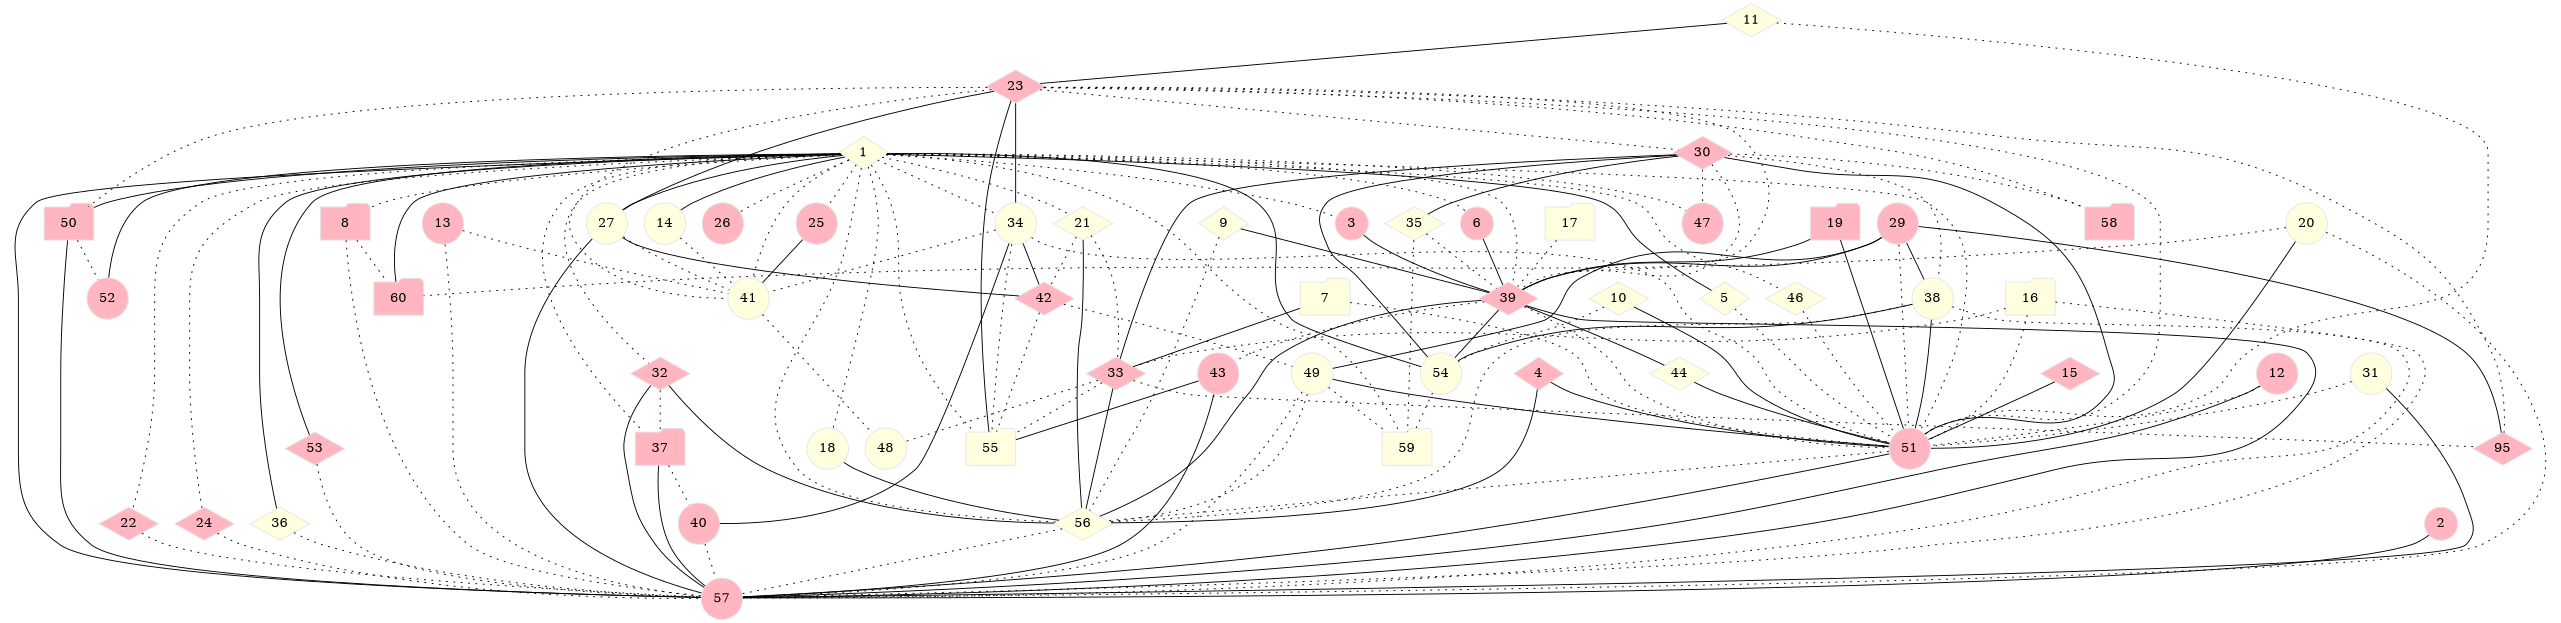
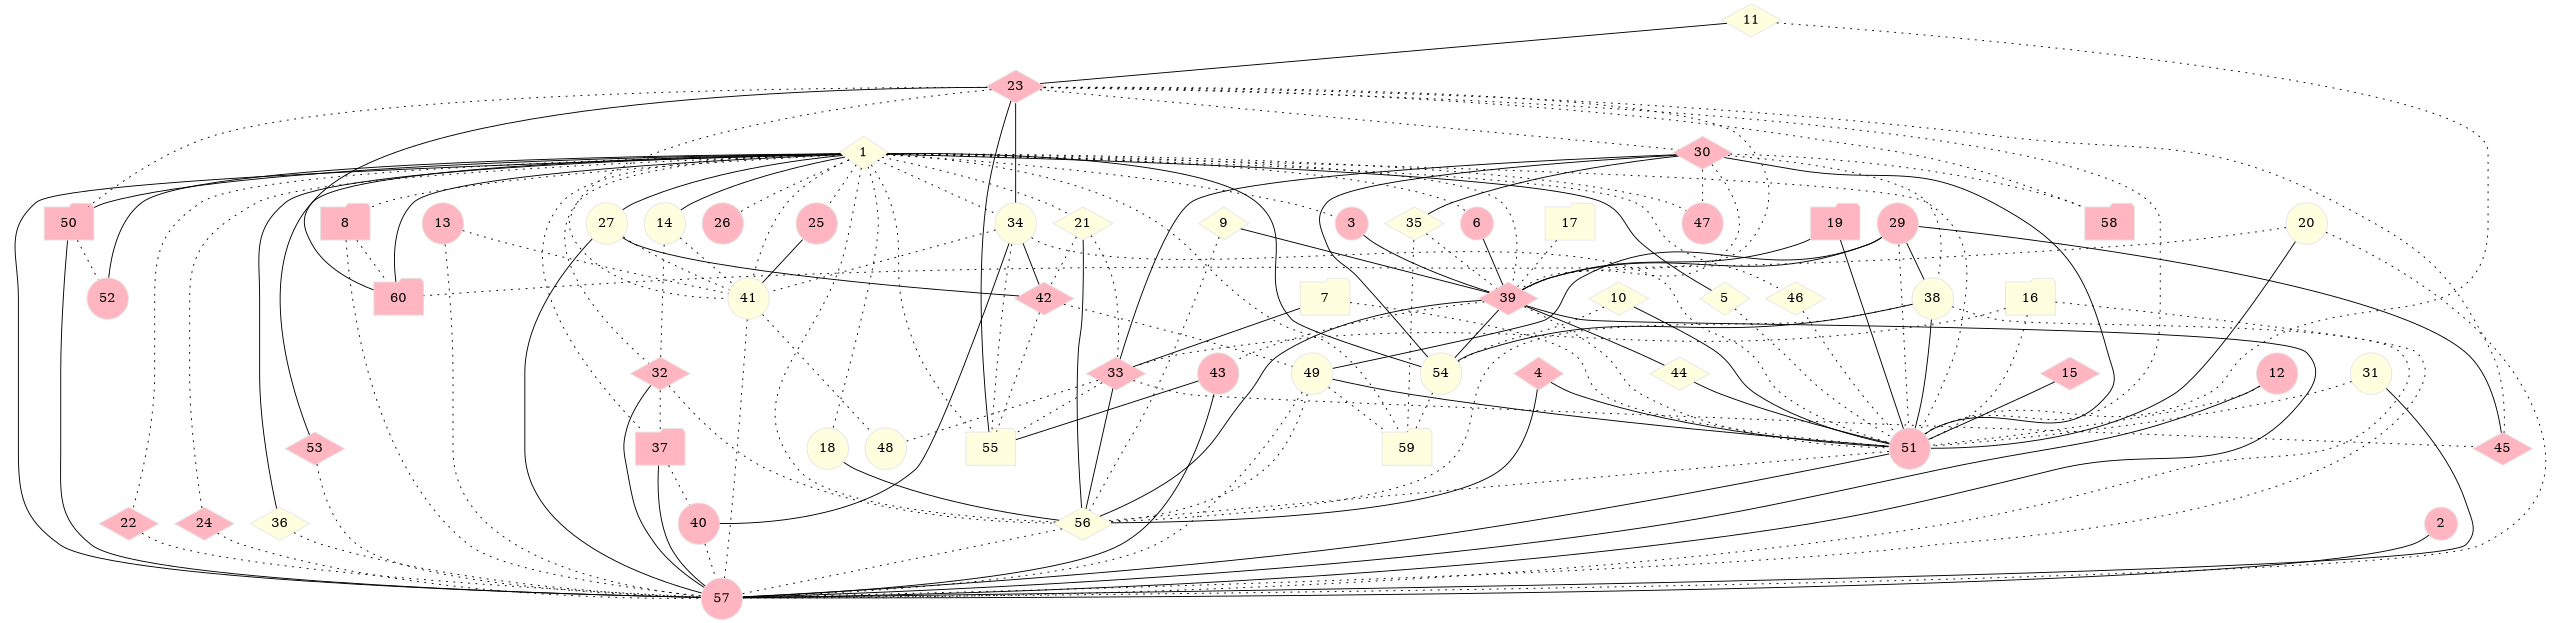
(804, 137) -> (579, 113)
none -> (662, 301)
none -> (738, 442)
(2503, 449) -> (2503, 449)
(804, 484) -> (804, 484)
